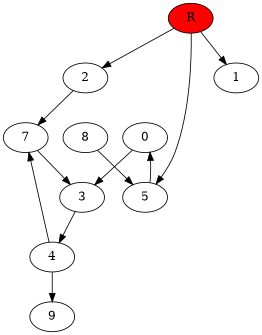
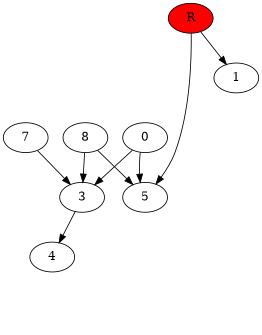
(85, 78) -> none
none -> (84, 163)
(151, 172) -> (140, 163)
(40, 201) -> none
(52, 317) -> none
